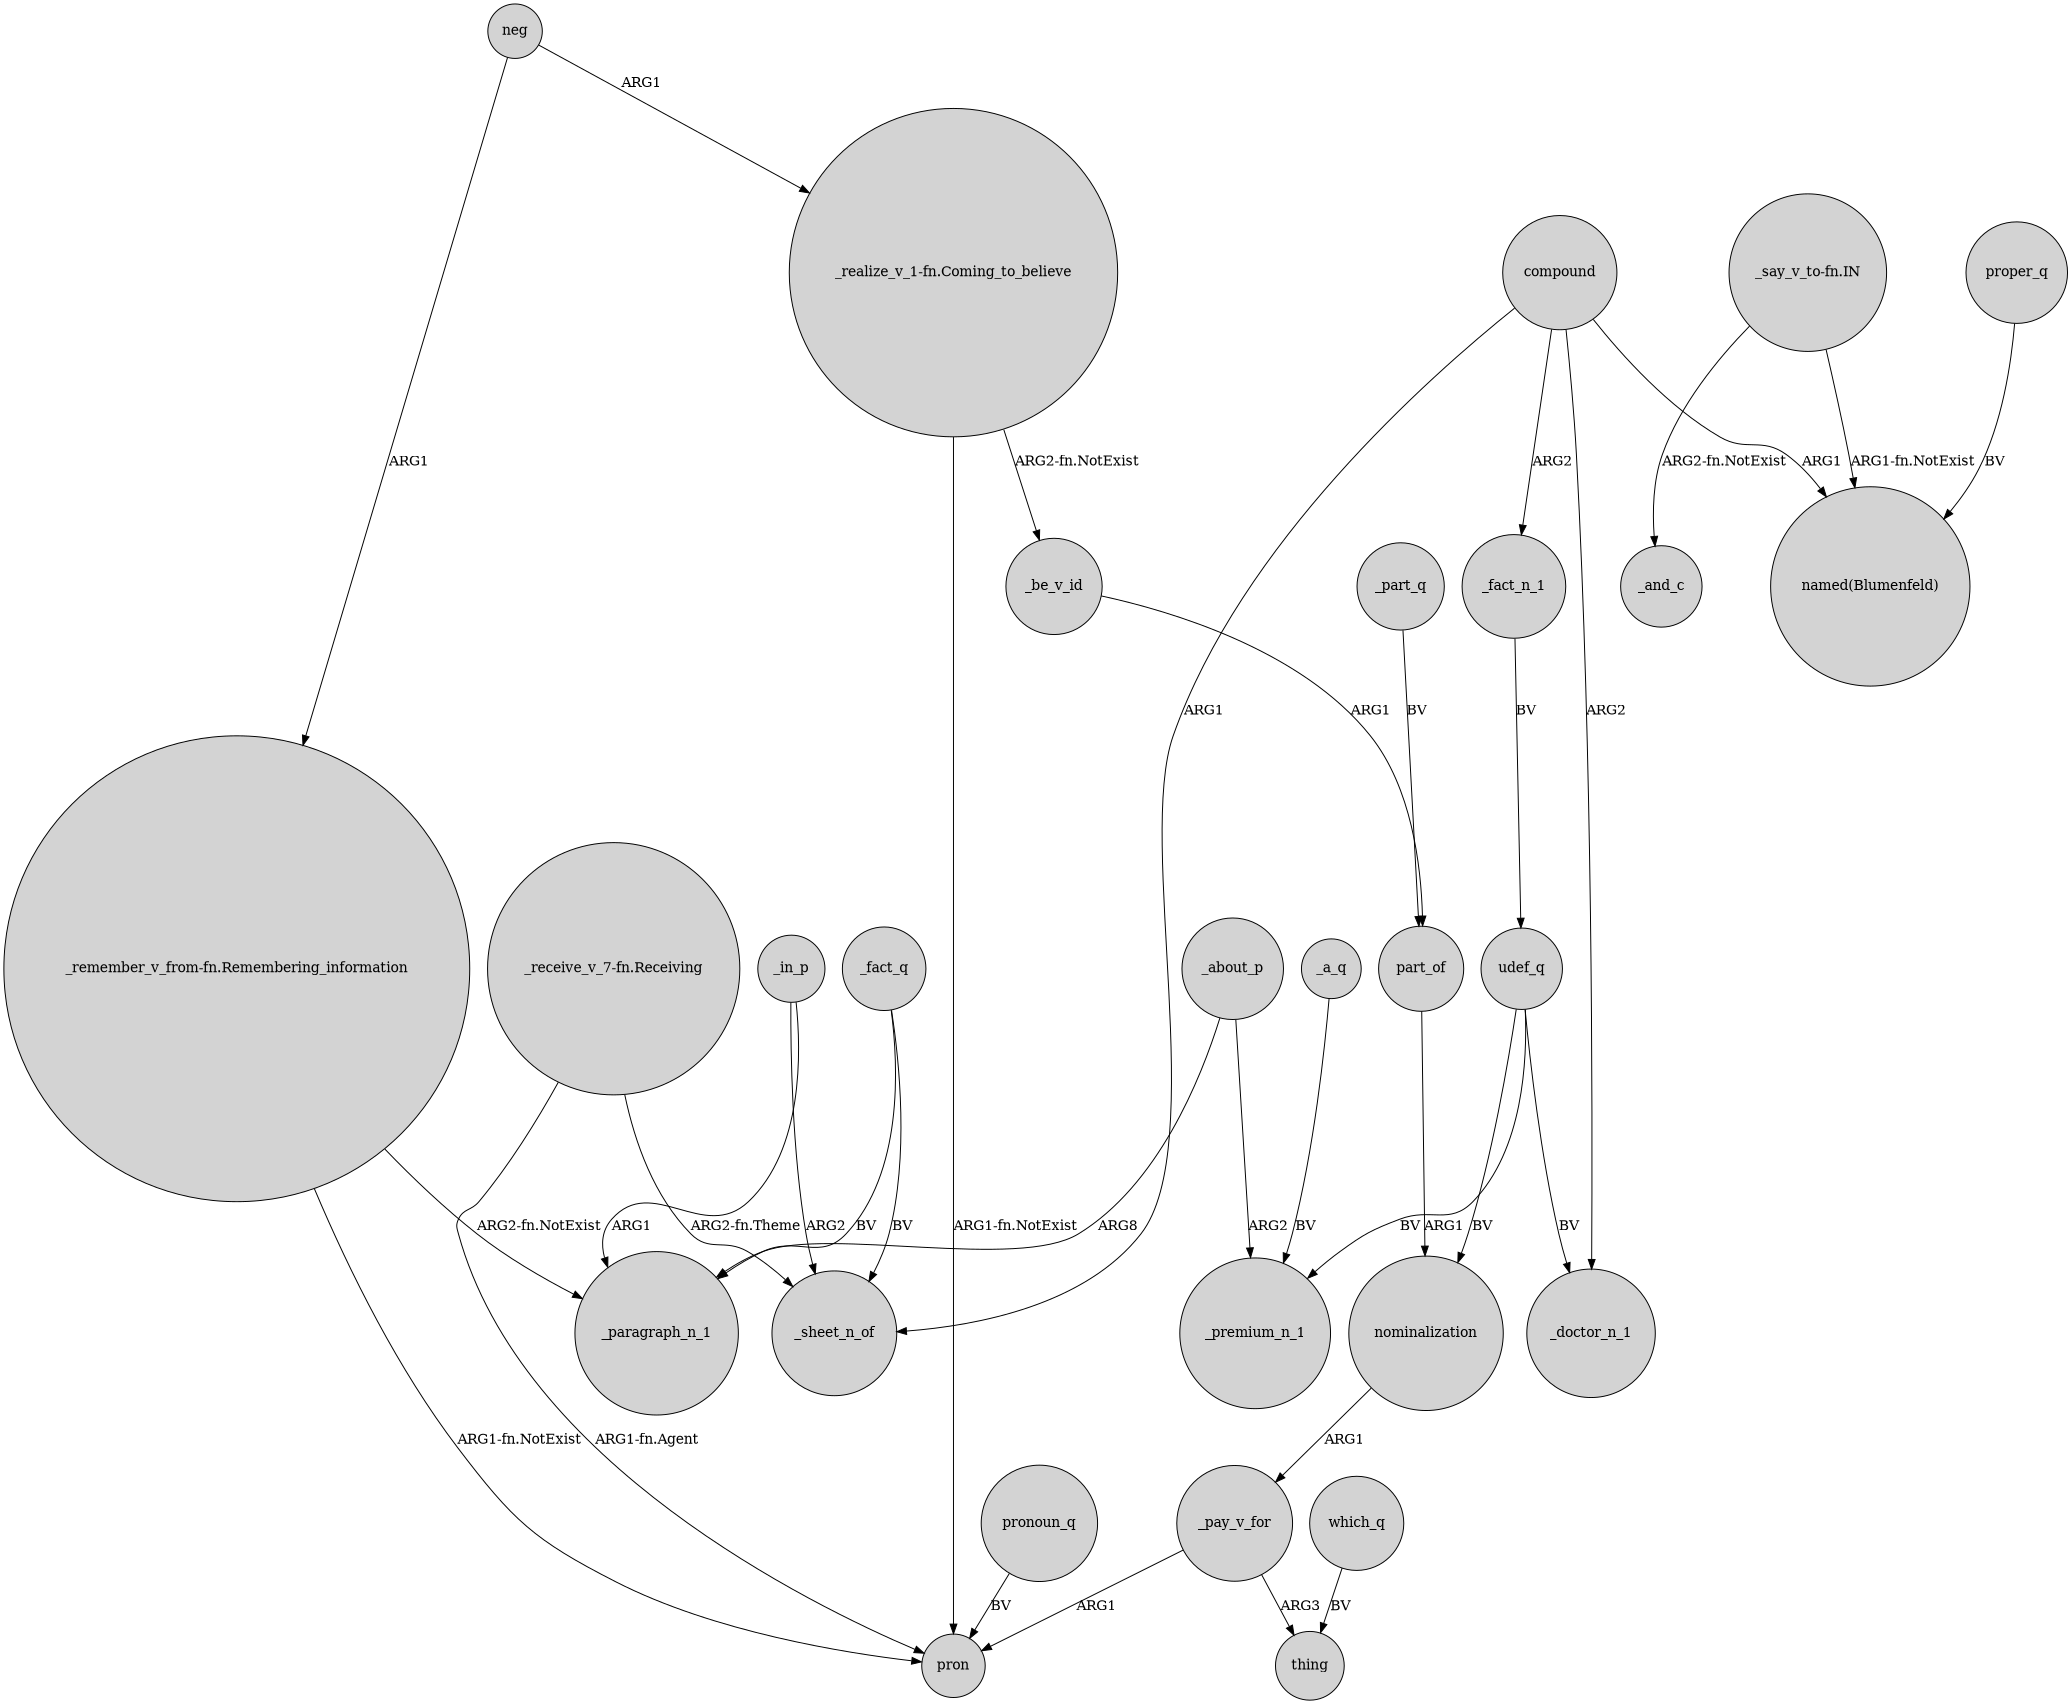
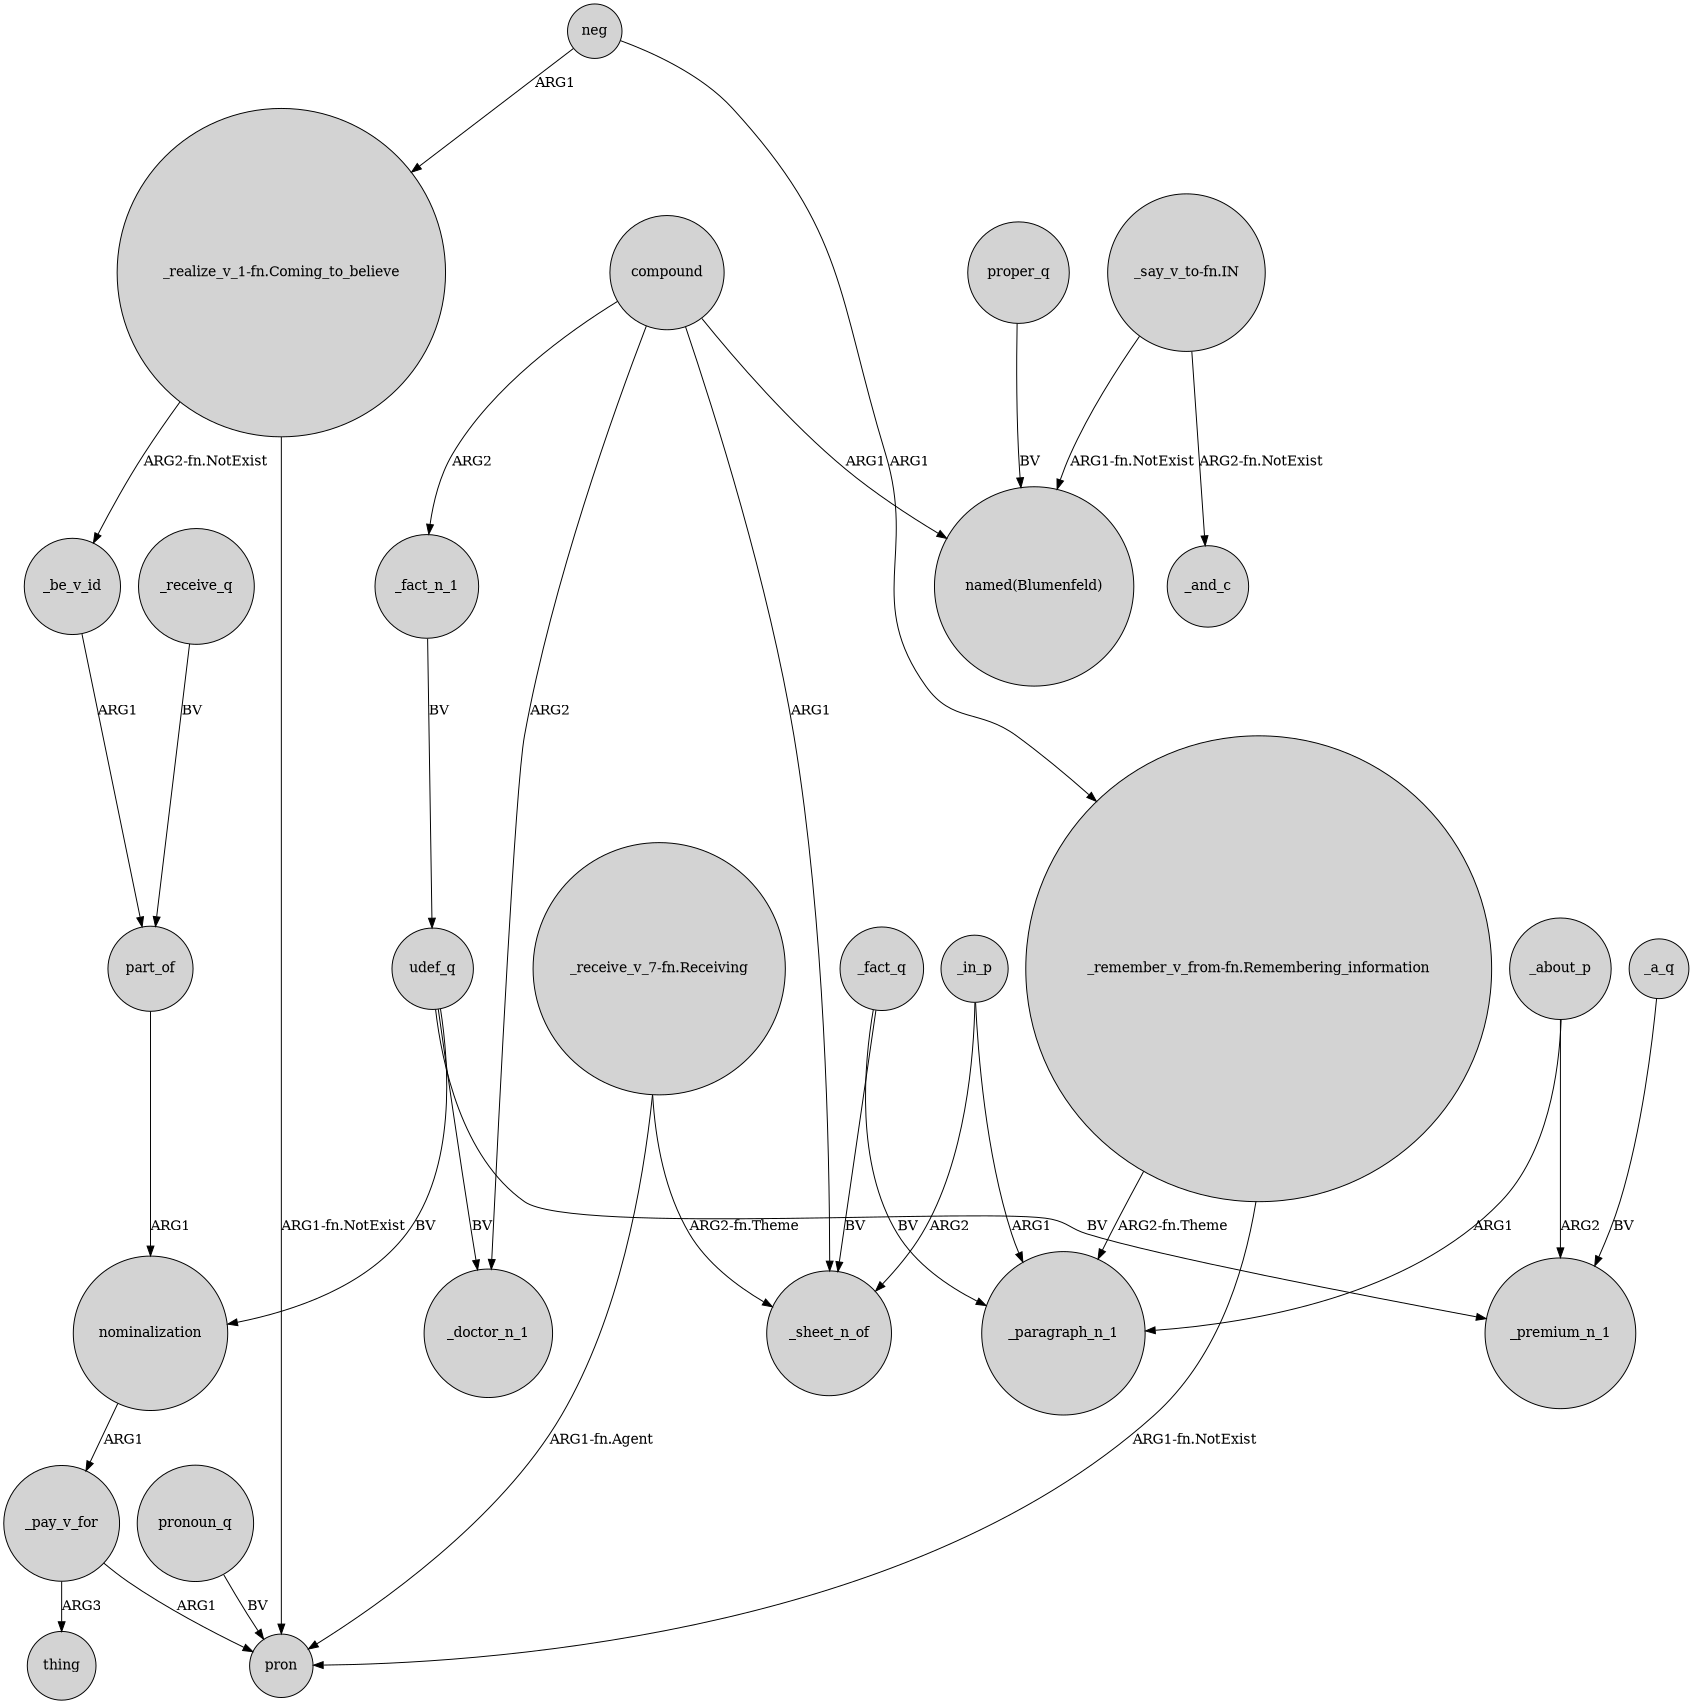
(1401, 586) -> (196, 586)
(539, 1227) -> (1173, 1227)
(1118, 1227) -> (1493, 1227)
(1357, 1523) -> none
